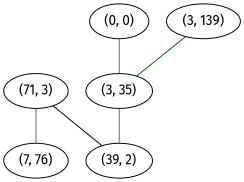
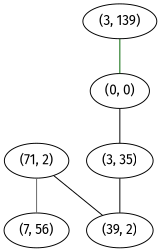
(119, 56) -> (120, 126)
(161, 56) -> (120, 56)
(36, 91) -> (37, 161)
(119, 126) -> (120, 196)
(36, 161) -> (37, 230)
